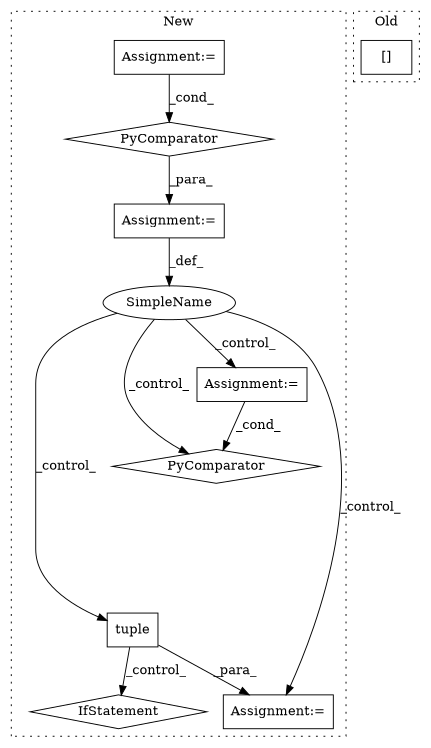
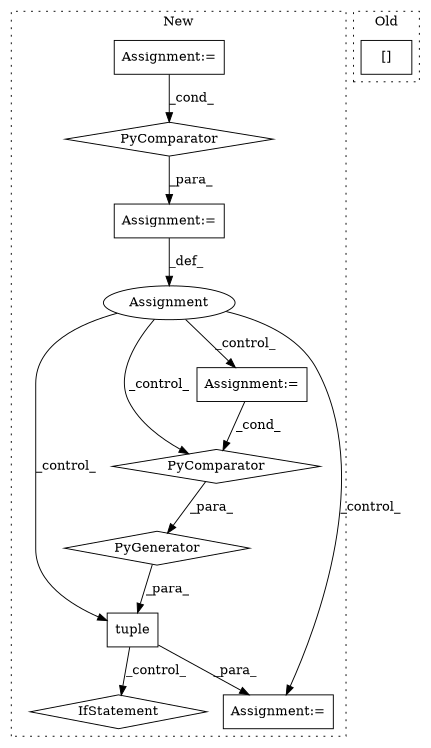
(169, 303) -> (169, 303)
none -> (157, 548)
